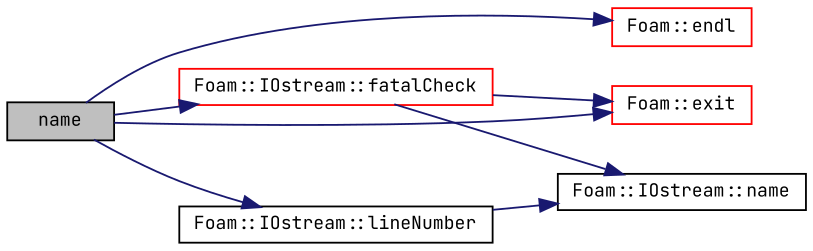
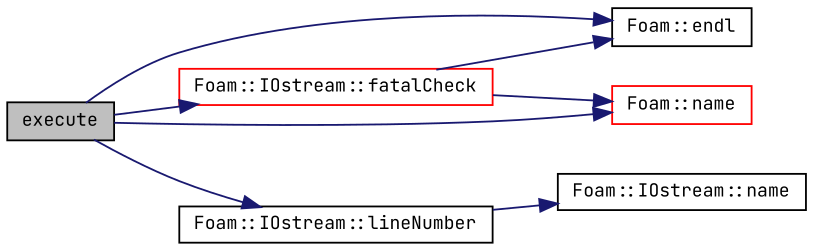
(682, 27) -> (682, 27)
(682, 105) -> (682, 105)
(61, 121) -> (61, 121)
(500, 137) -> (515, 56)
